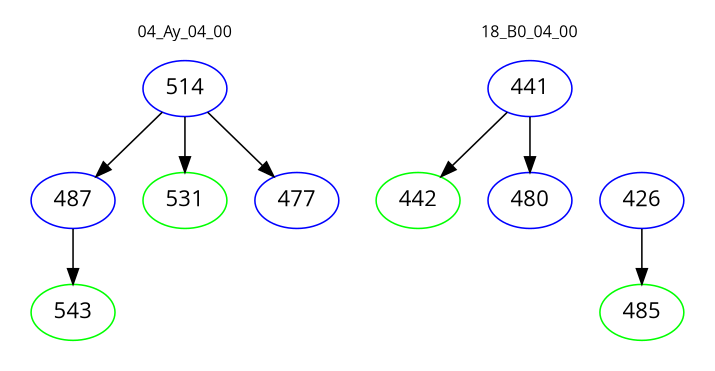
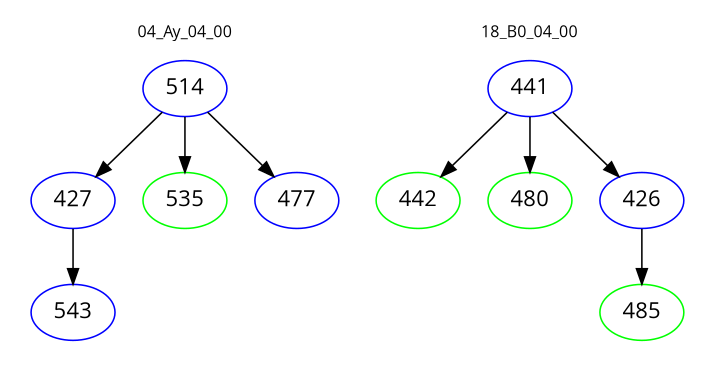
none -> (580, 139)
(73, 200) -> (73, 200)
(185, 200) -> (185, 200)
(530, 200) -> (530, 200)
(73, 312) -> (73, 312)
